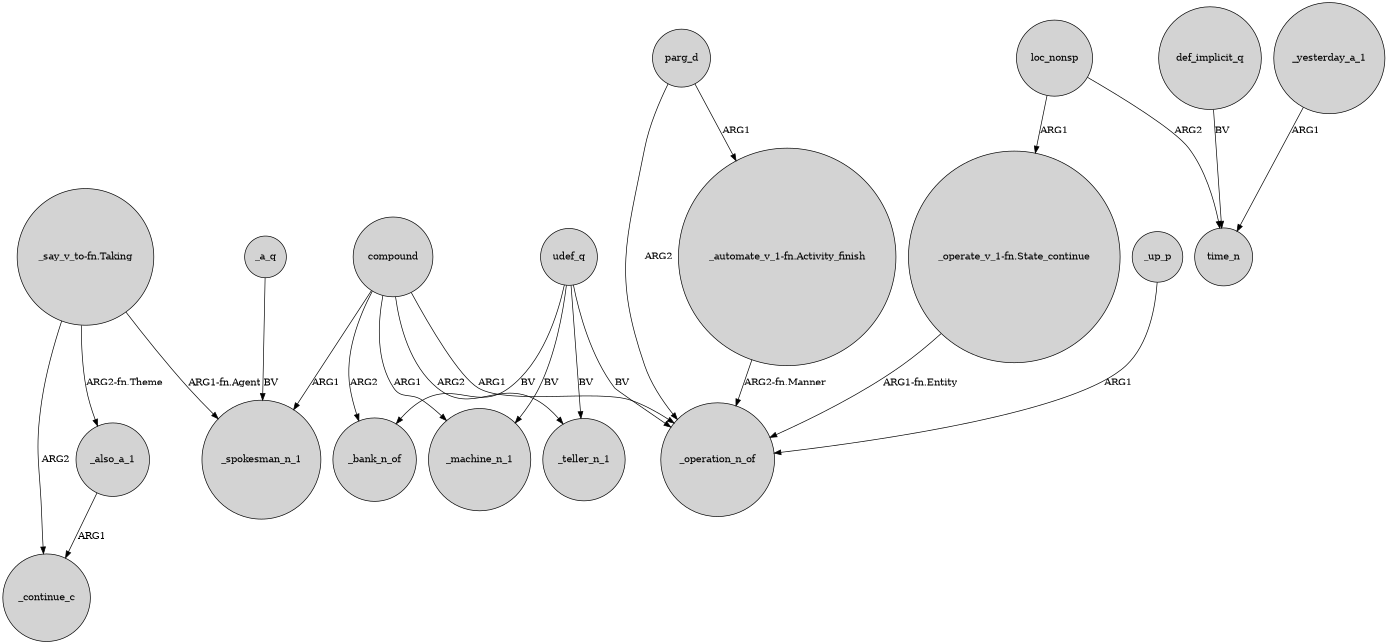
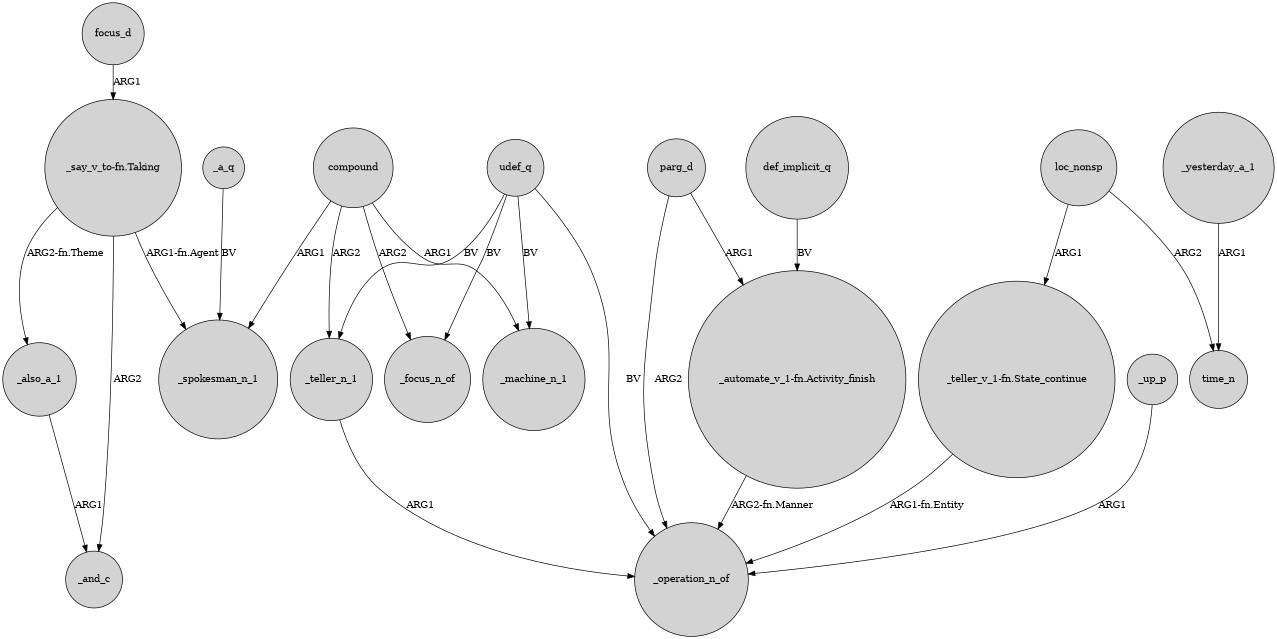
none -> (113, 34)
(1217, 165) -> (797, 242)
(1014, 257) -> (1017, 379)
(540, 396) -> (459, 536)
(375, 460) -> (428, 379)
(47, 598) -> (94, 580)
